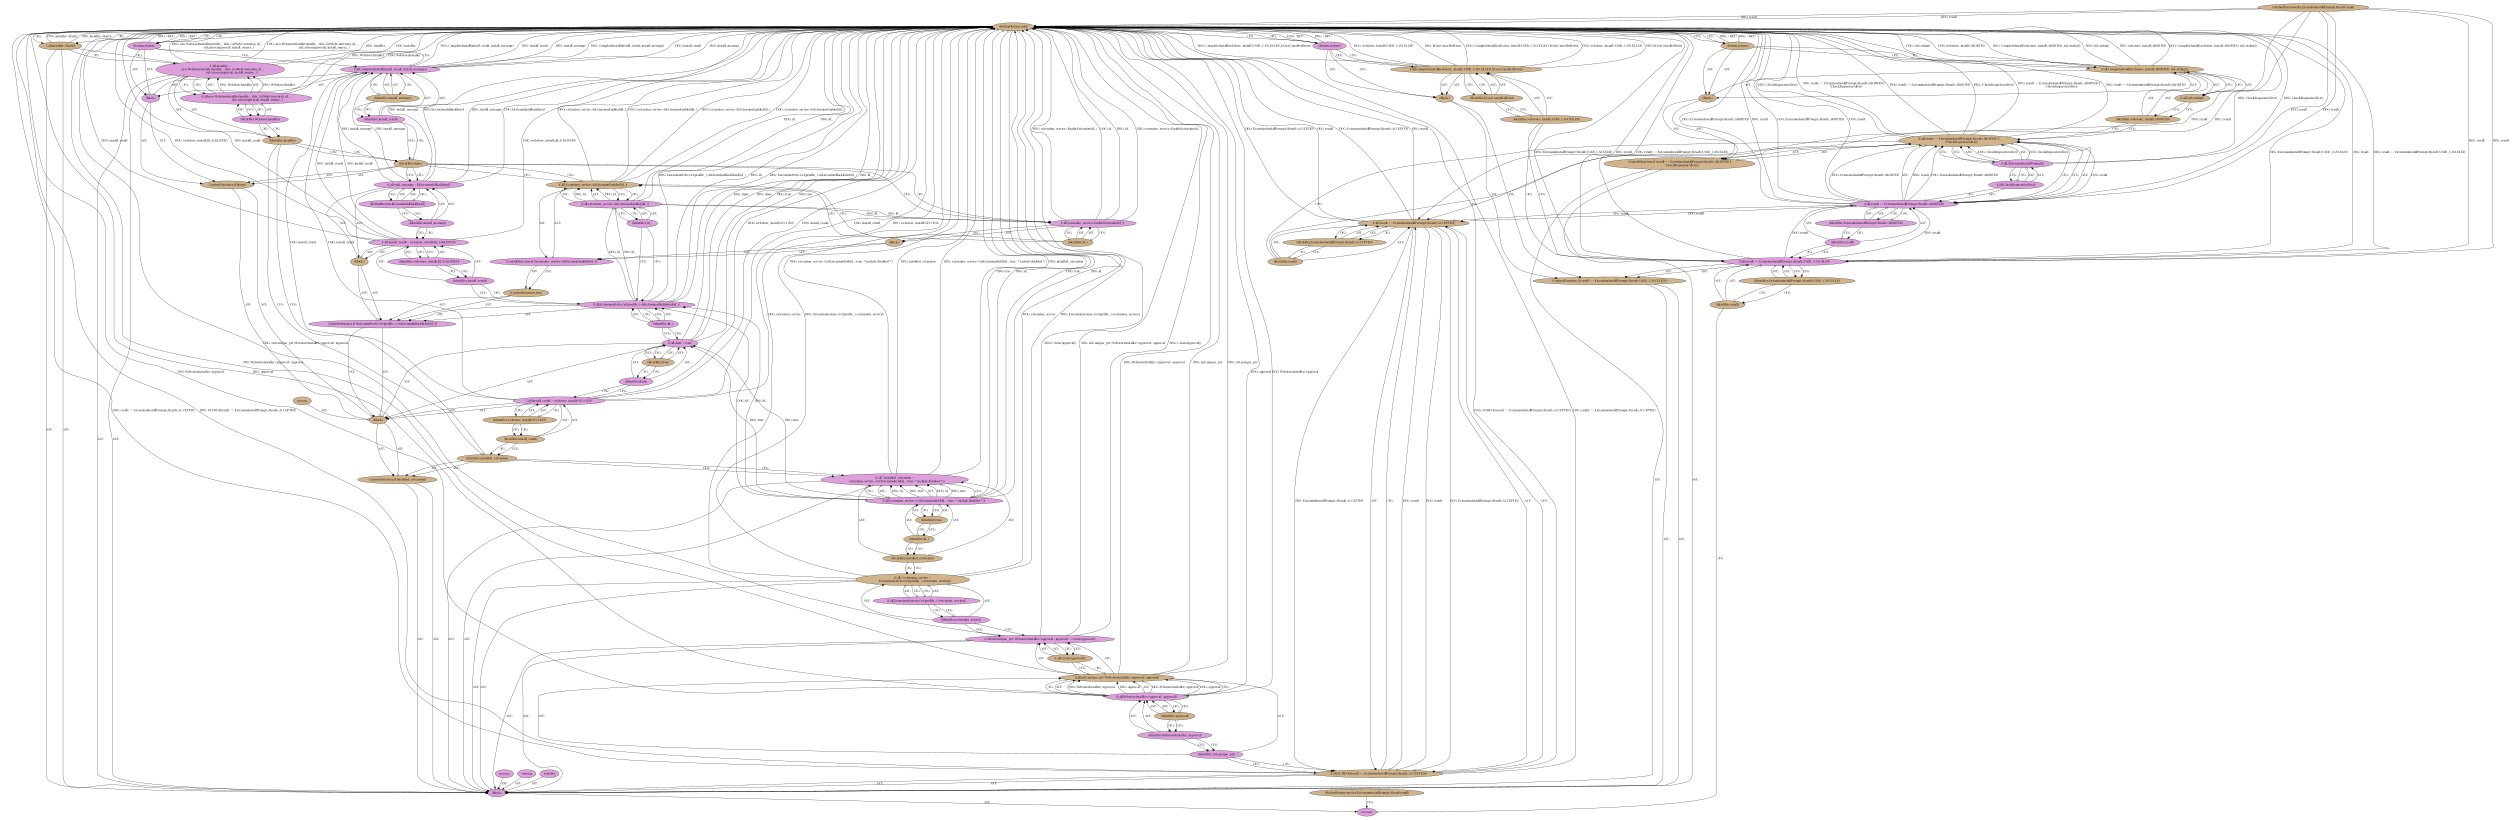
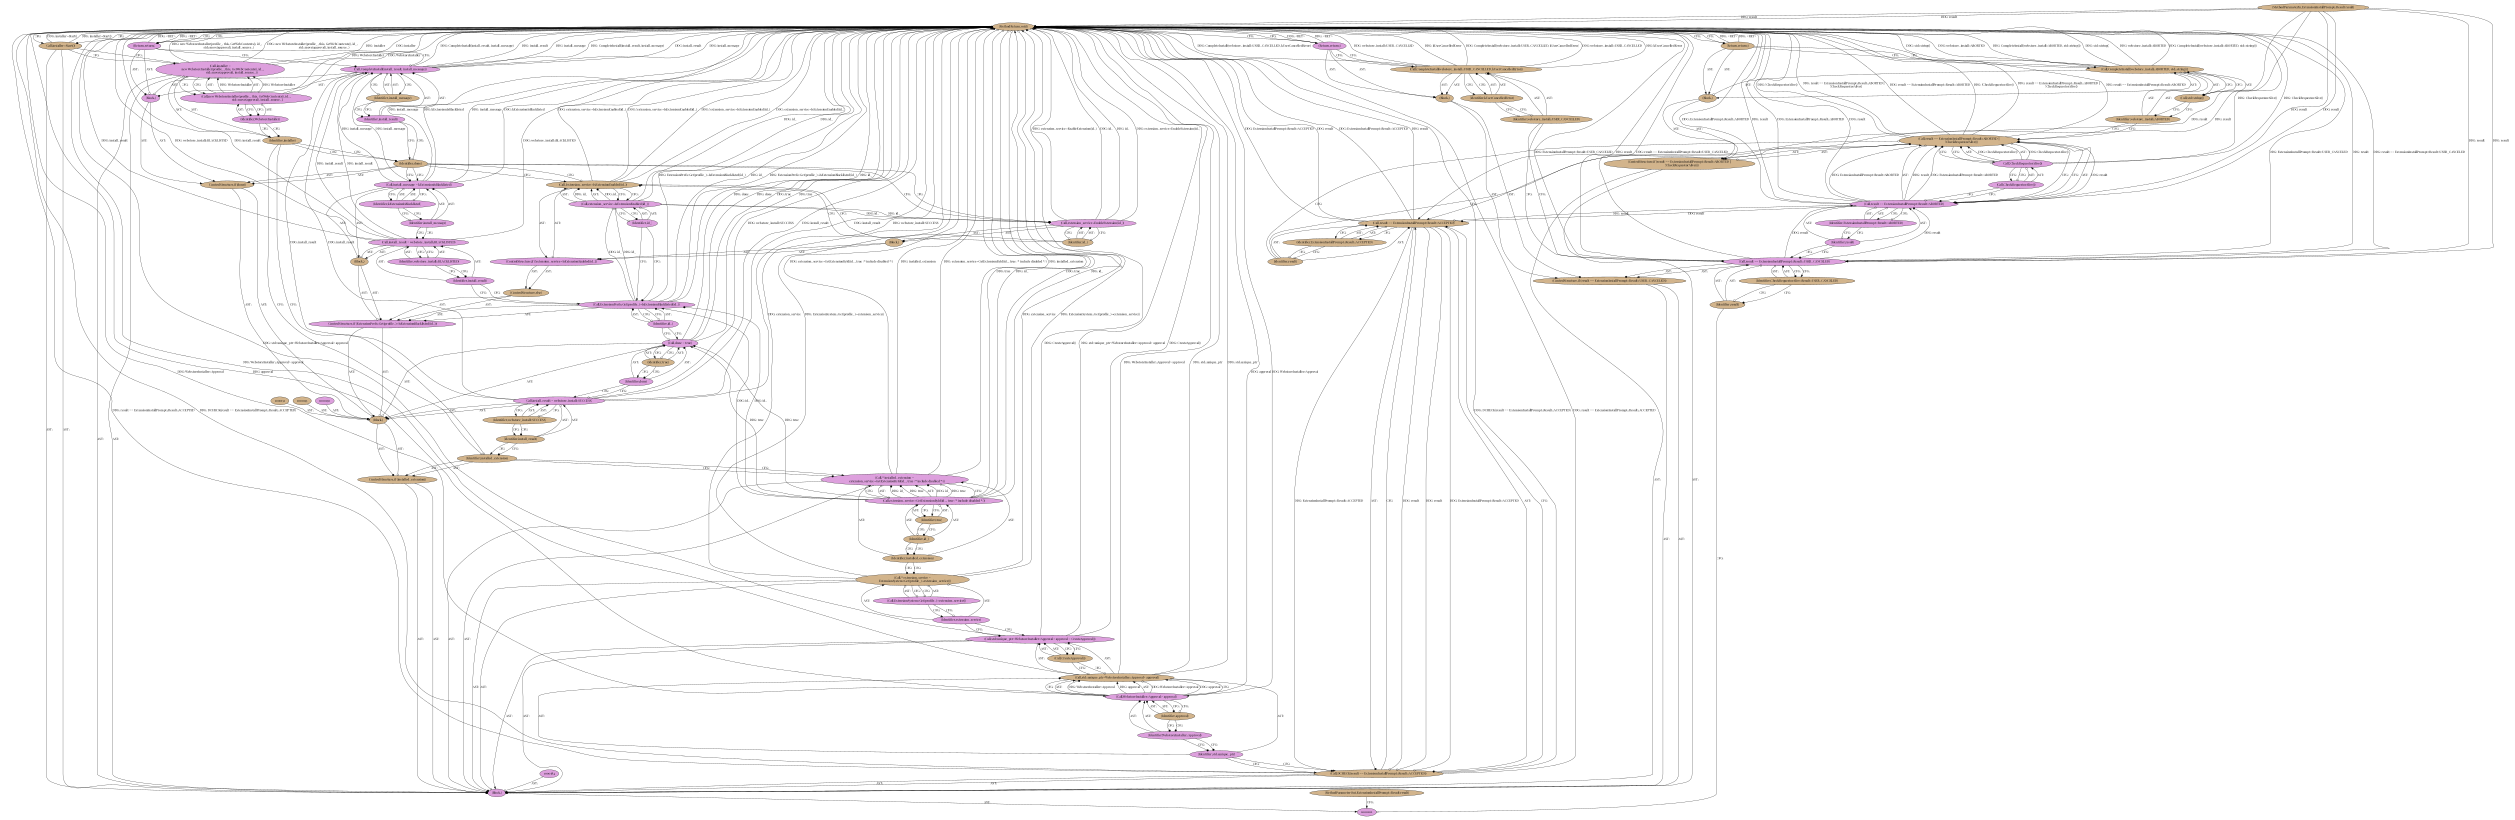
(2022, 164) -> (2022, 164)
(419, 185) -> (419, 185)
(397, 204) -> (397, 204)
(1797, 281) -> (1797, 281)
none -> (280, 401)
none -> (325, 401)
(504, 774) -> none
(527, 774) -> none
